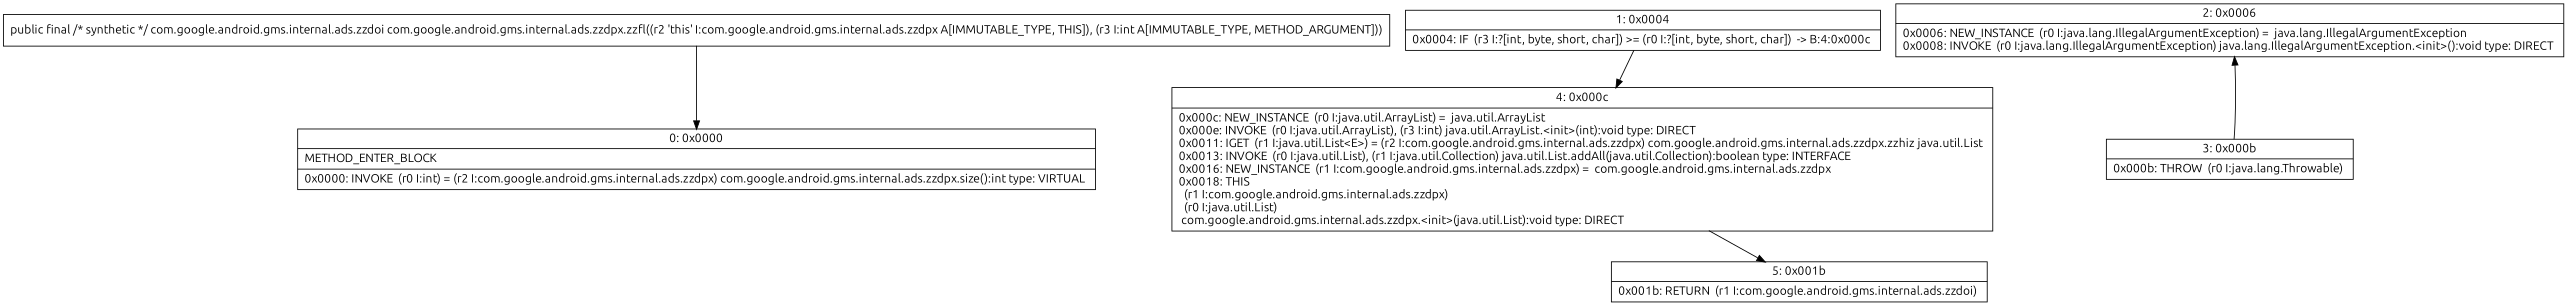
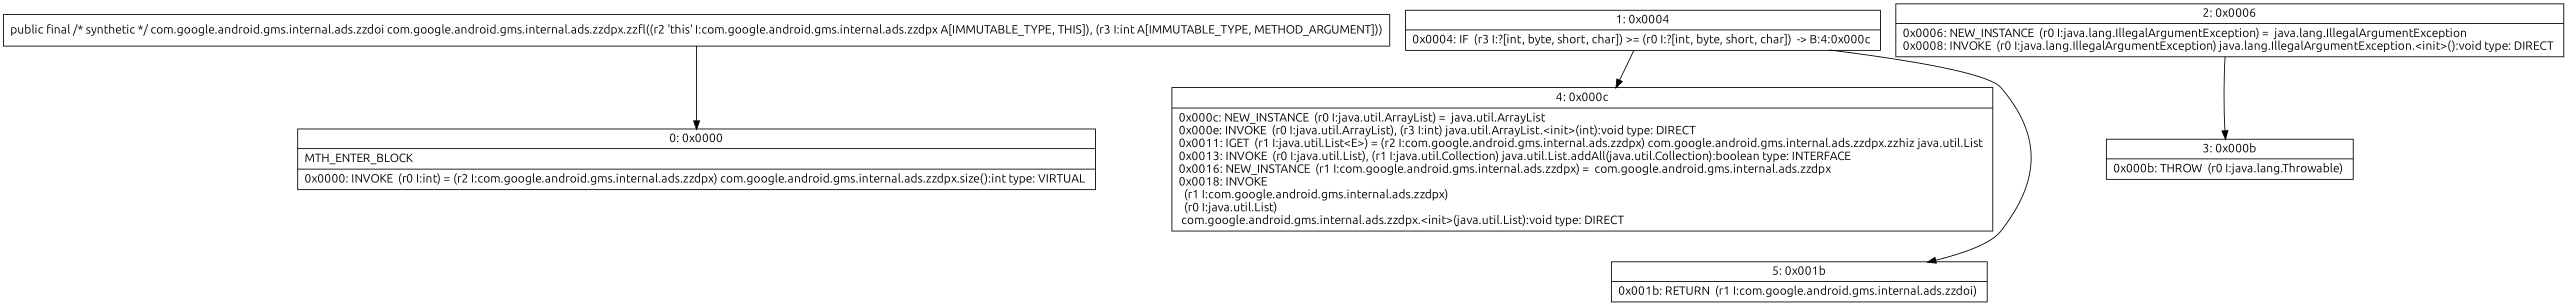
(2236, 102) -> (2224, 94)
(371, 158) -> (359, 158)
(1217, 182) -> (1226, 182)
(1733, 244) -> (2017, 110)
